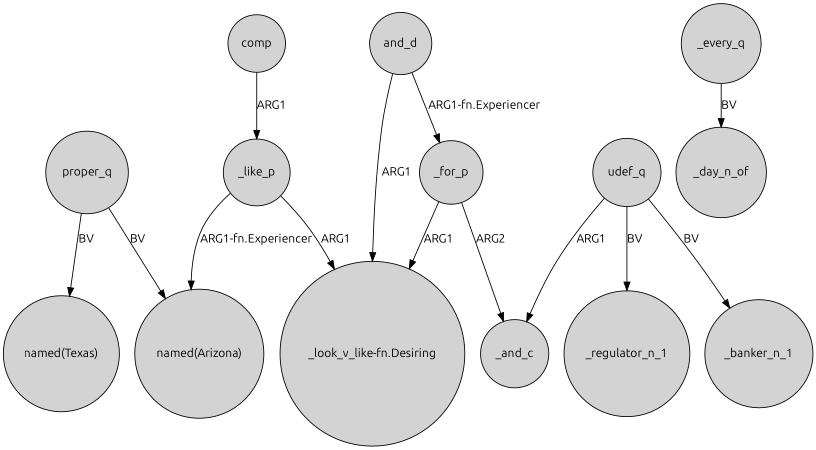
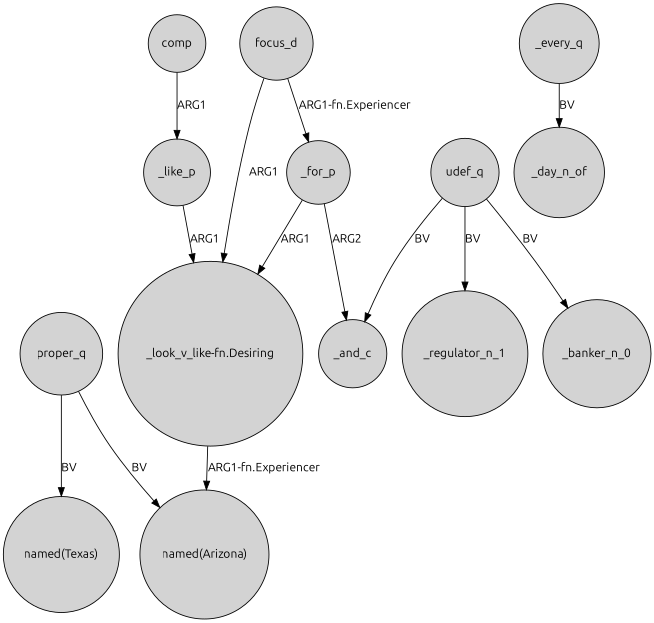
(401, 44) -> (276, 44)
(200, 232) -> (207, 464)
(591, 239) -> (423, 239)
(759, 354) -> (597, 354)
